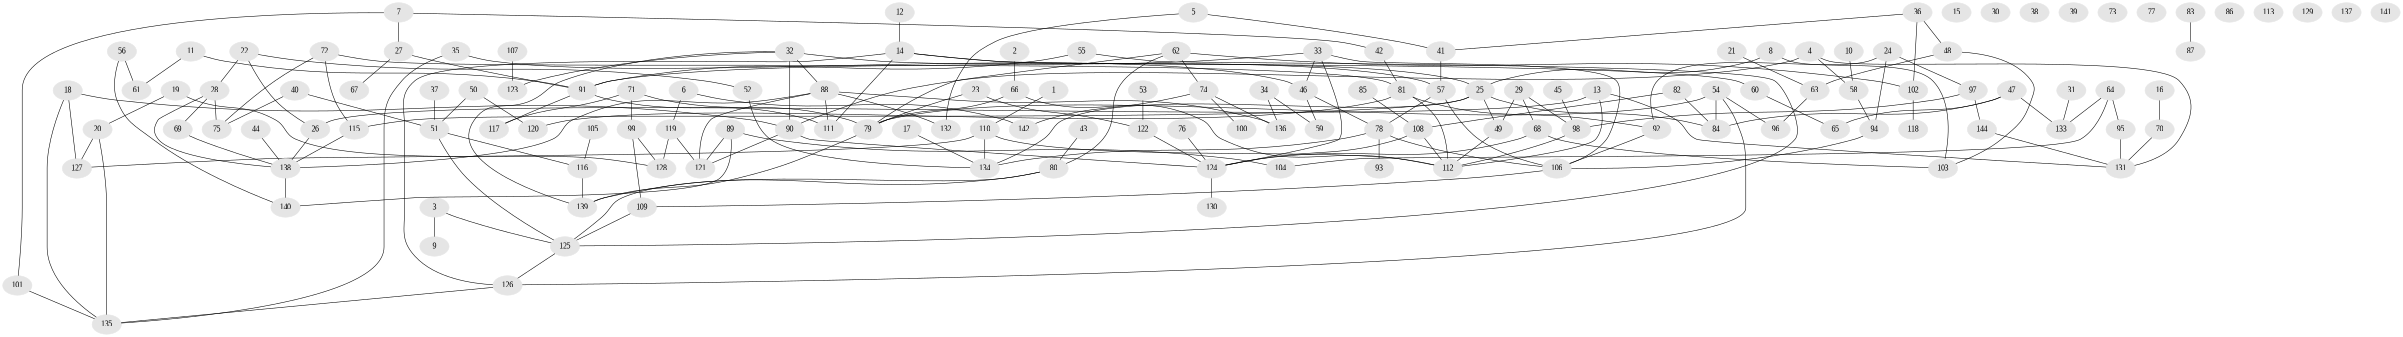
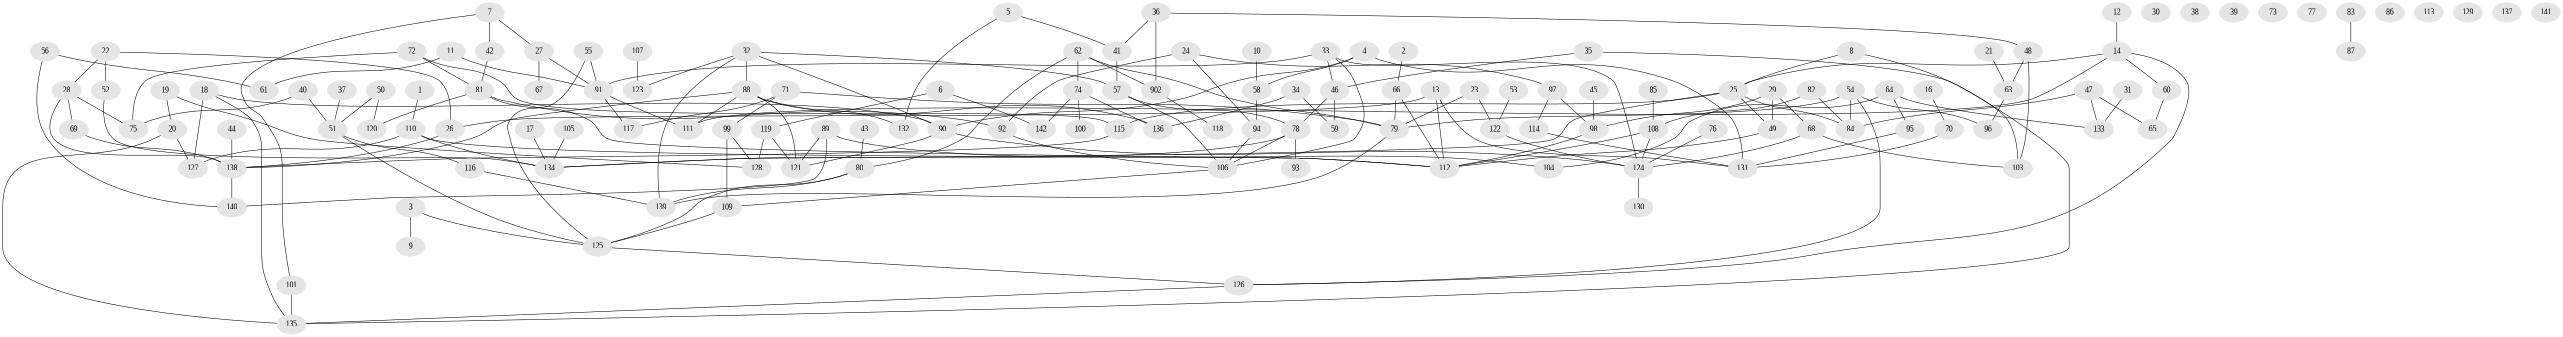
(1956, 12) -> none
(1913, 90) -> (1156, 90)
(1982, 129) -> (1534, 129)
(587, 149) -> (561, 146)
